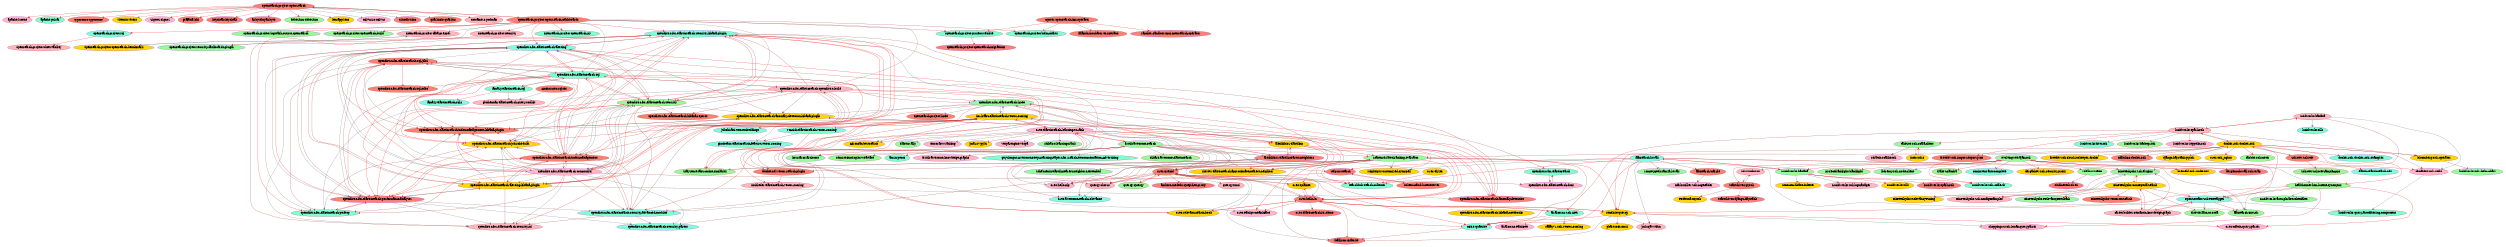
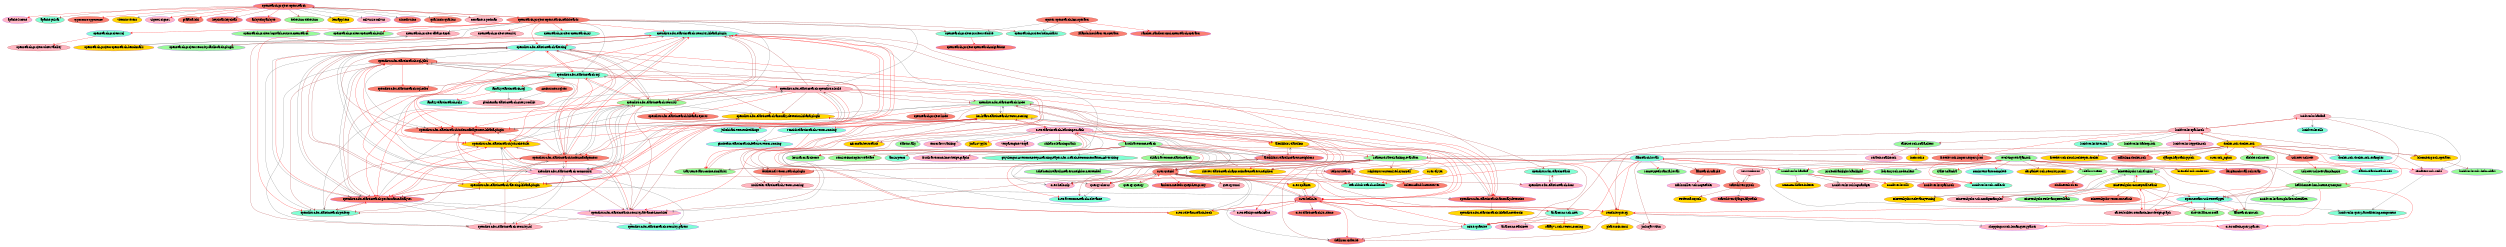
(1019, 27) -> (1019, 27)
(629, 213) -> (629, 213)
